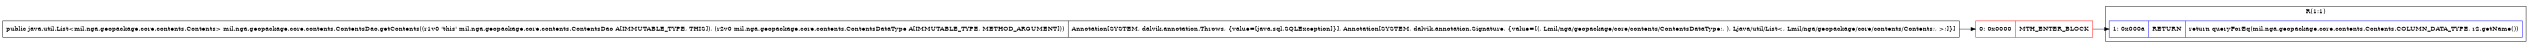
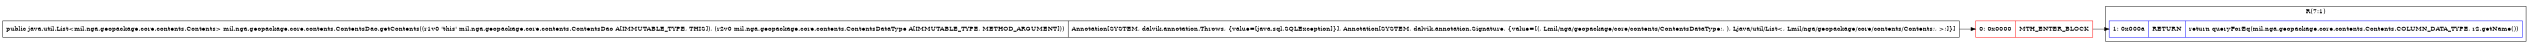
(2316, 12) -> (2316, 12)
